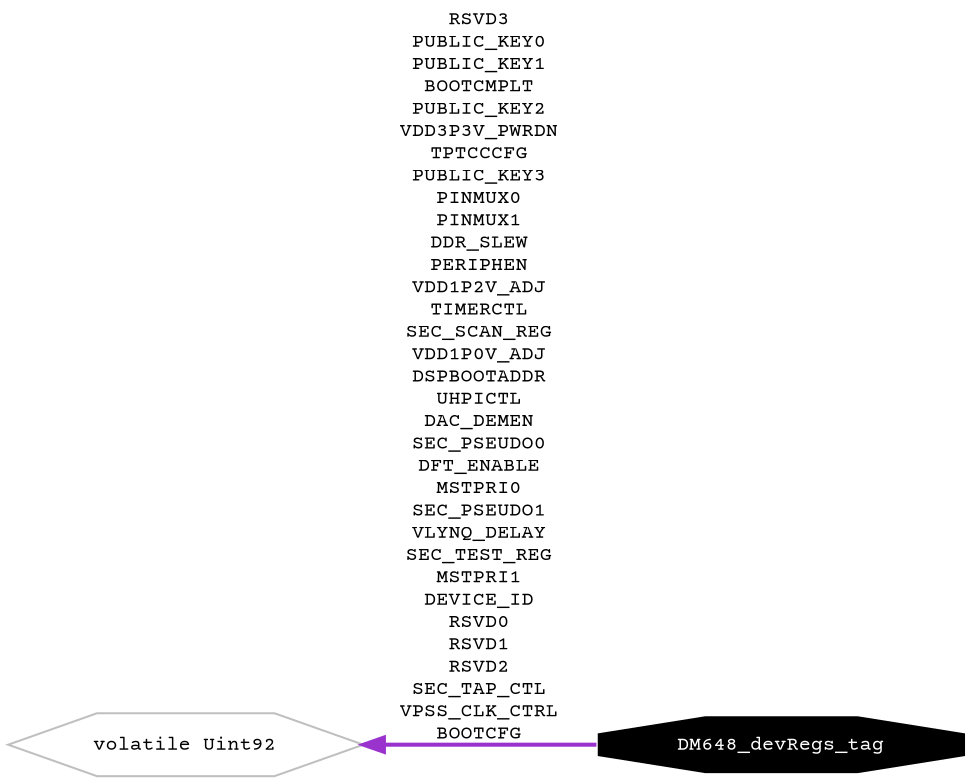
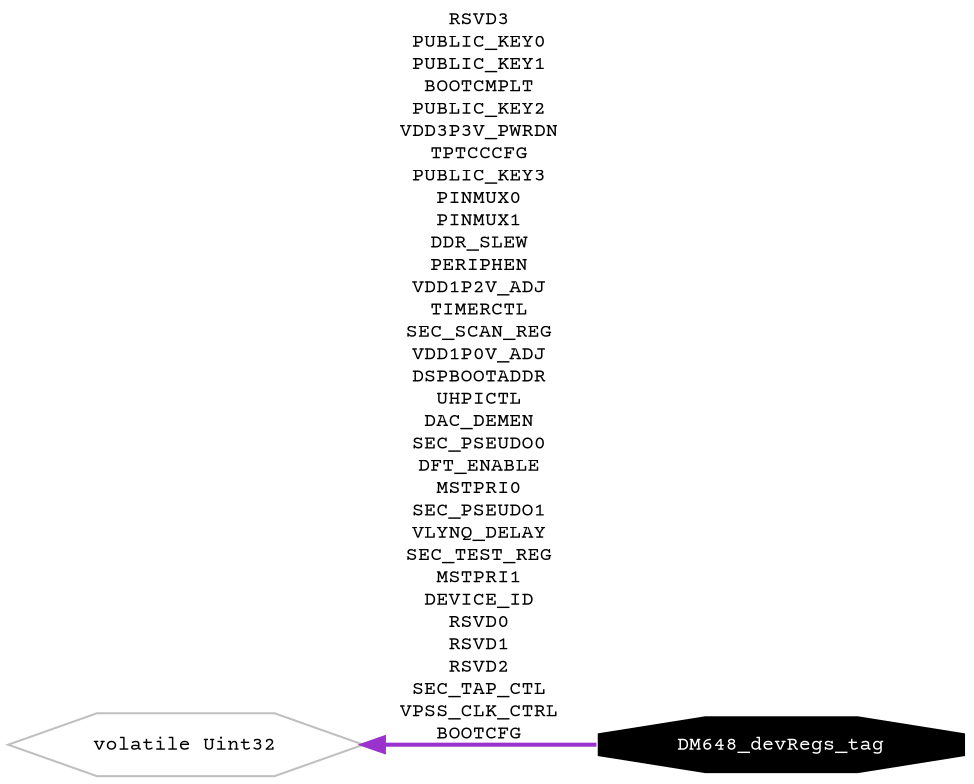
(186, 745) -> (186, 745)
